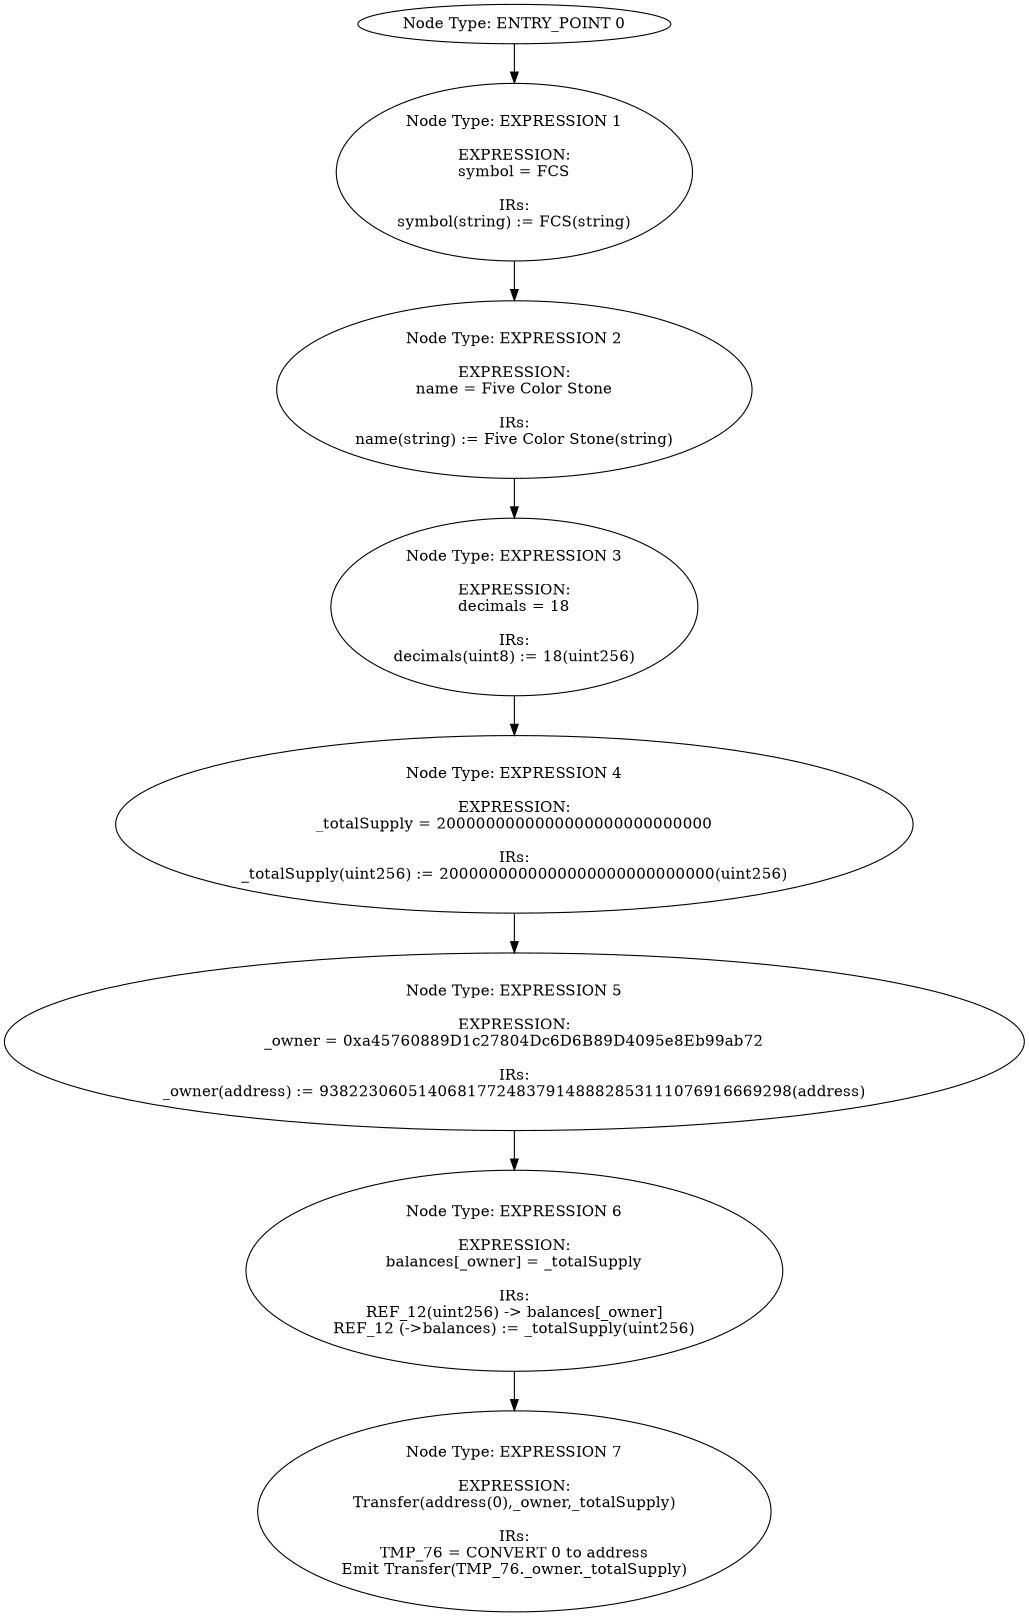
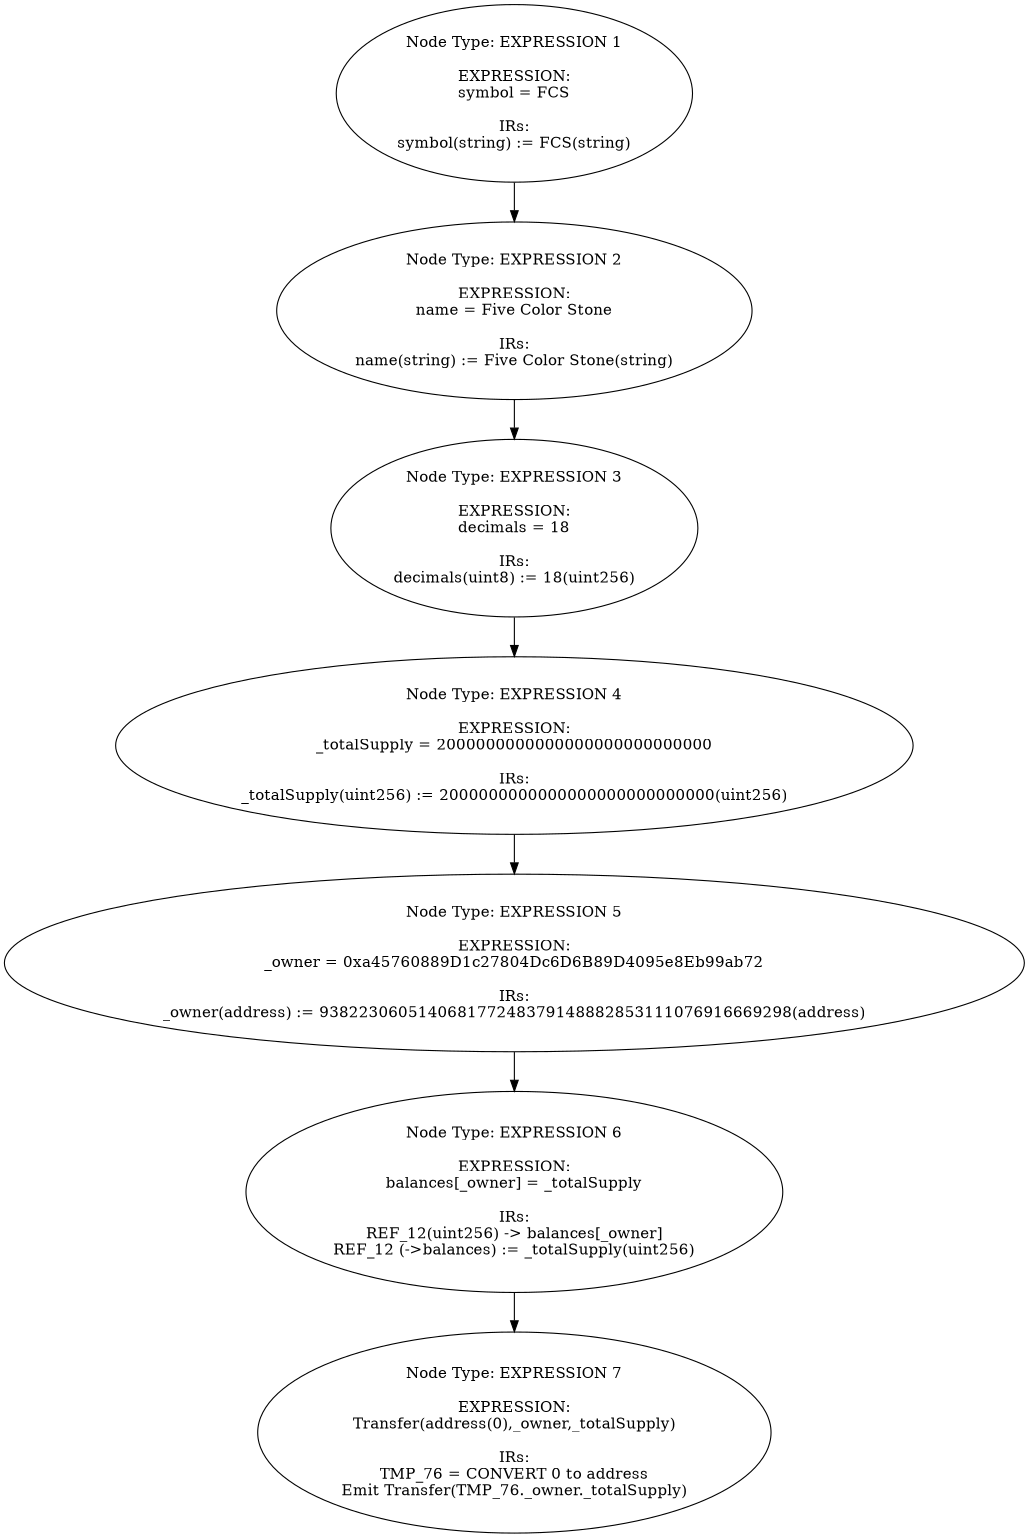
(514, 24) -> none
